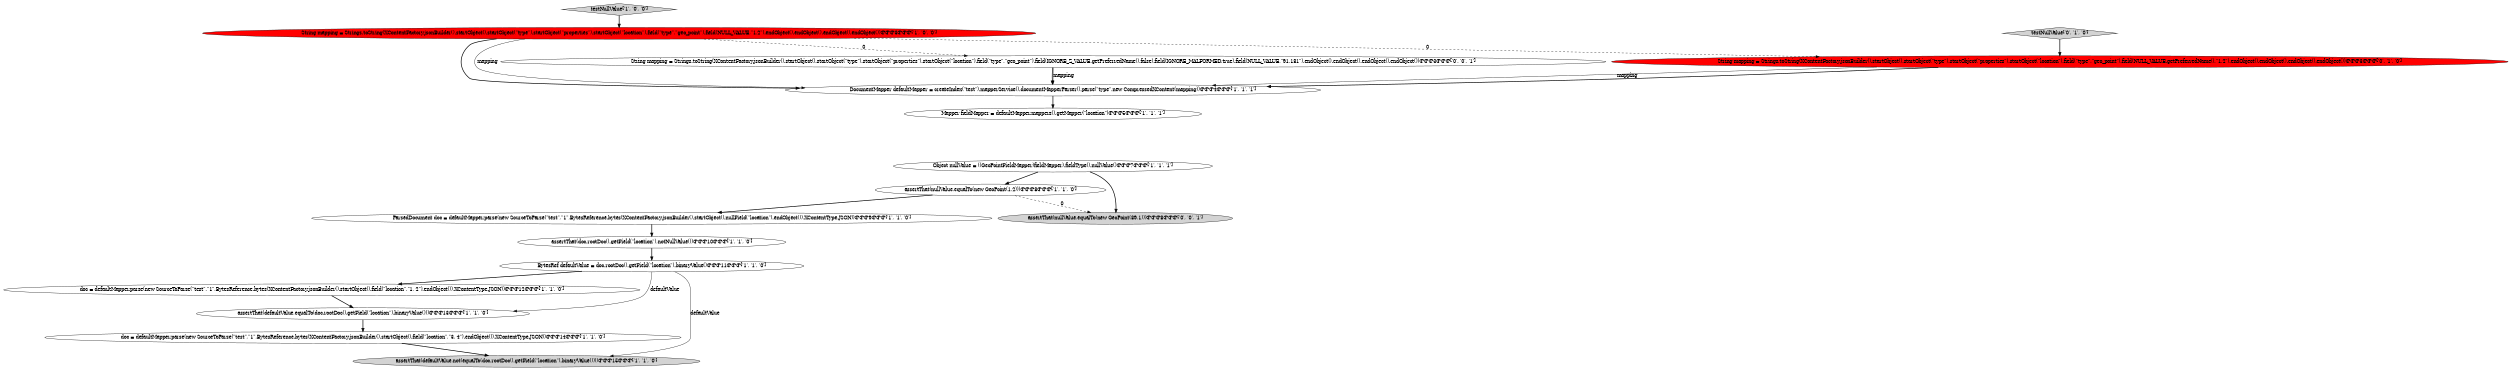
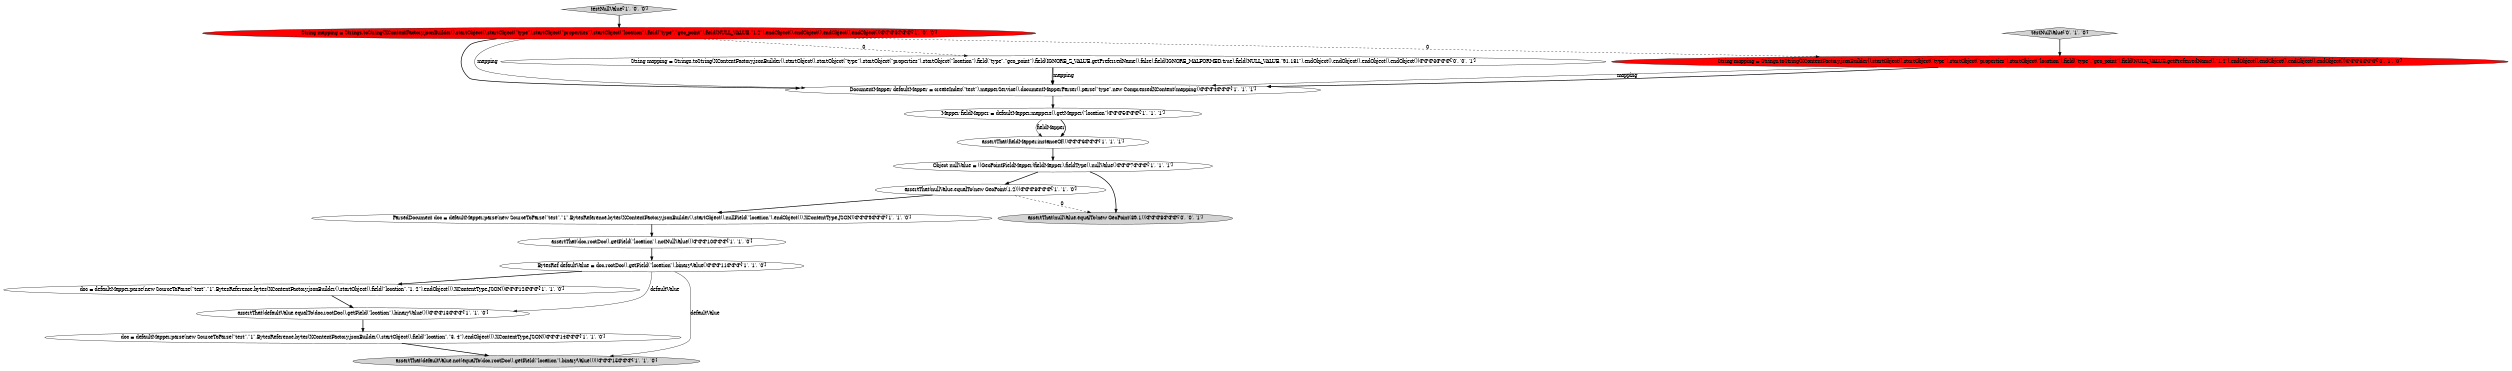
none -> (1053, 142)
